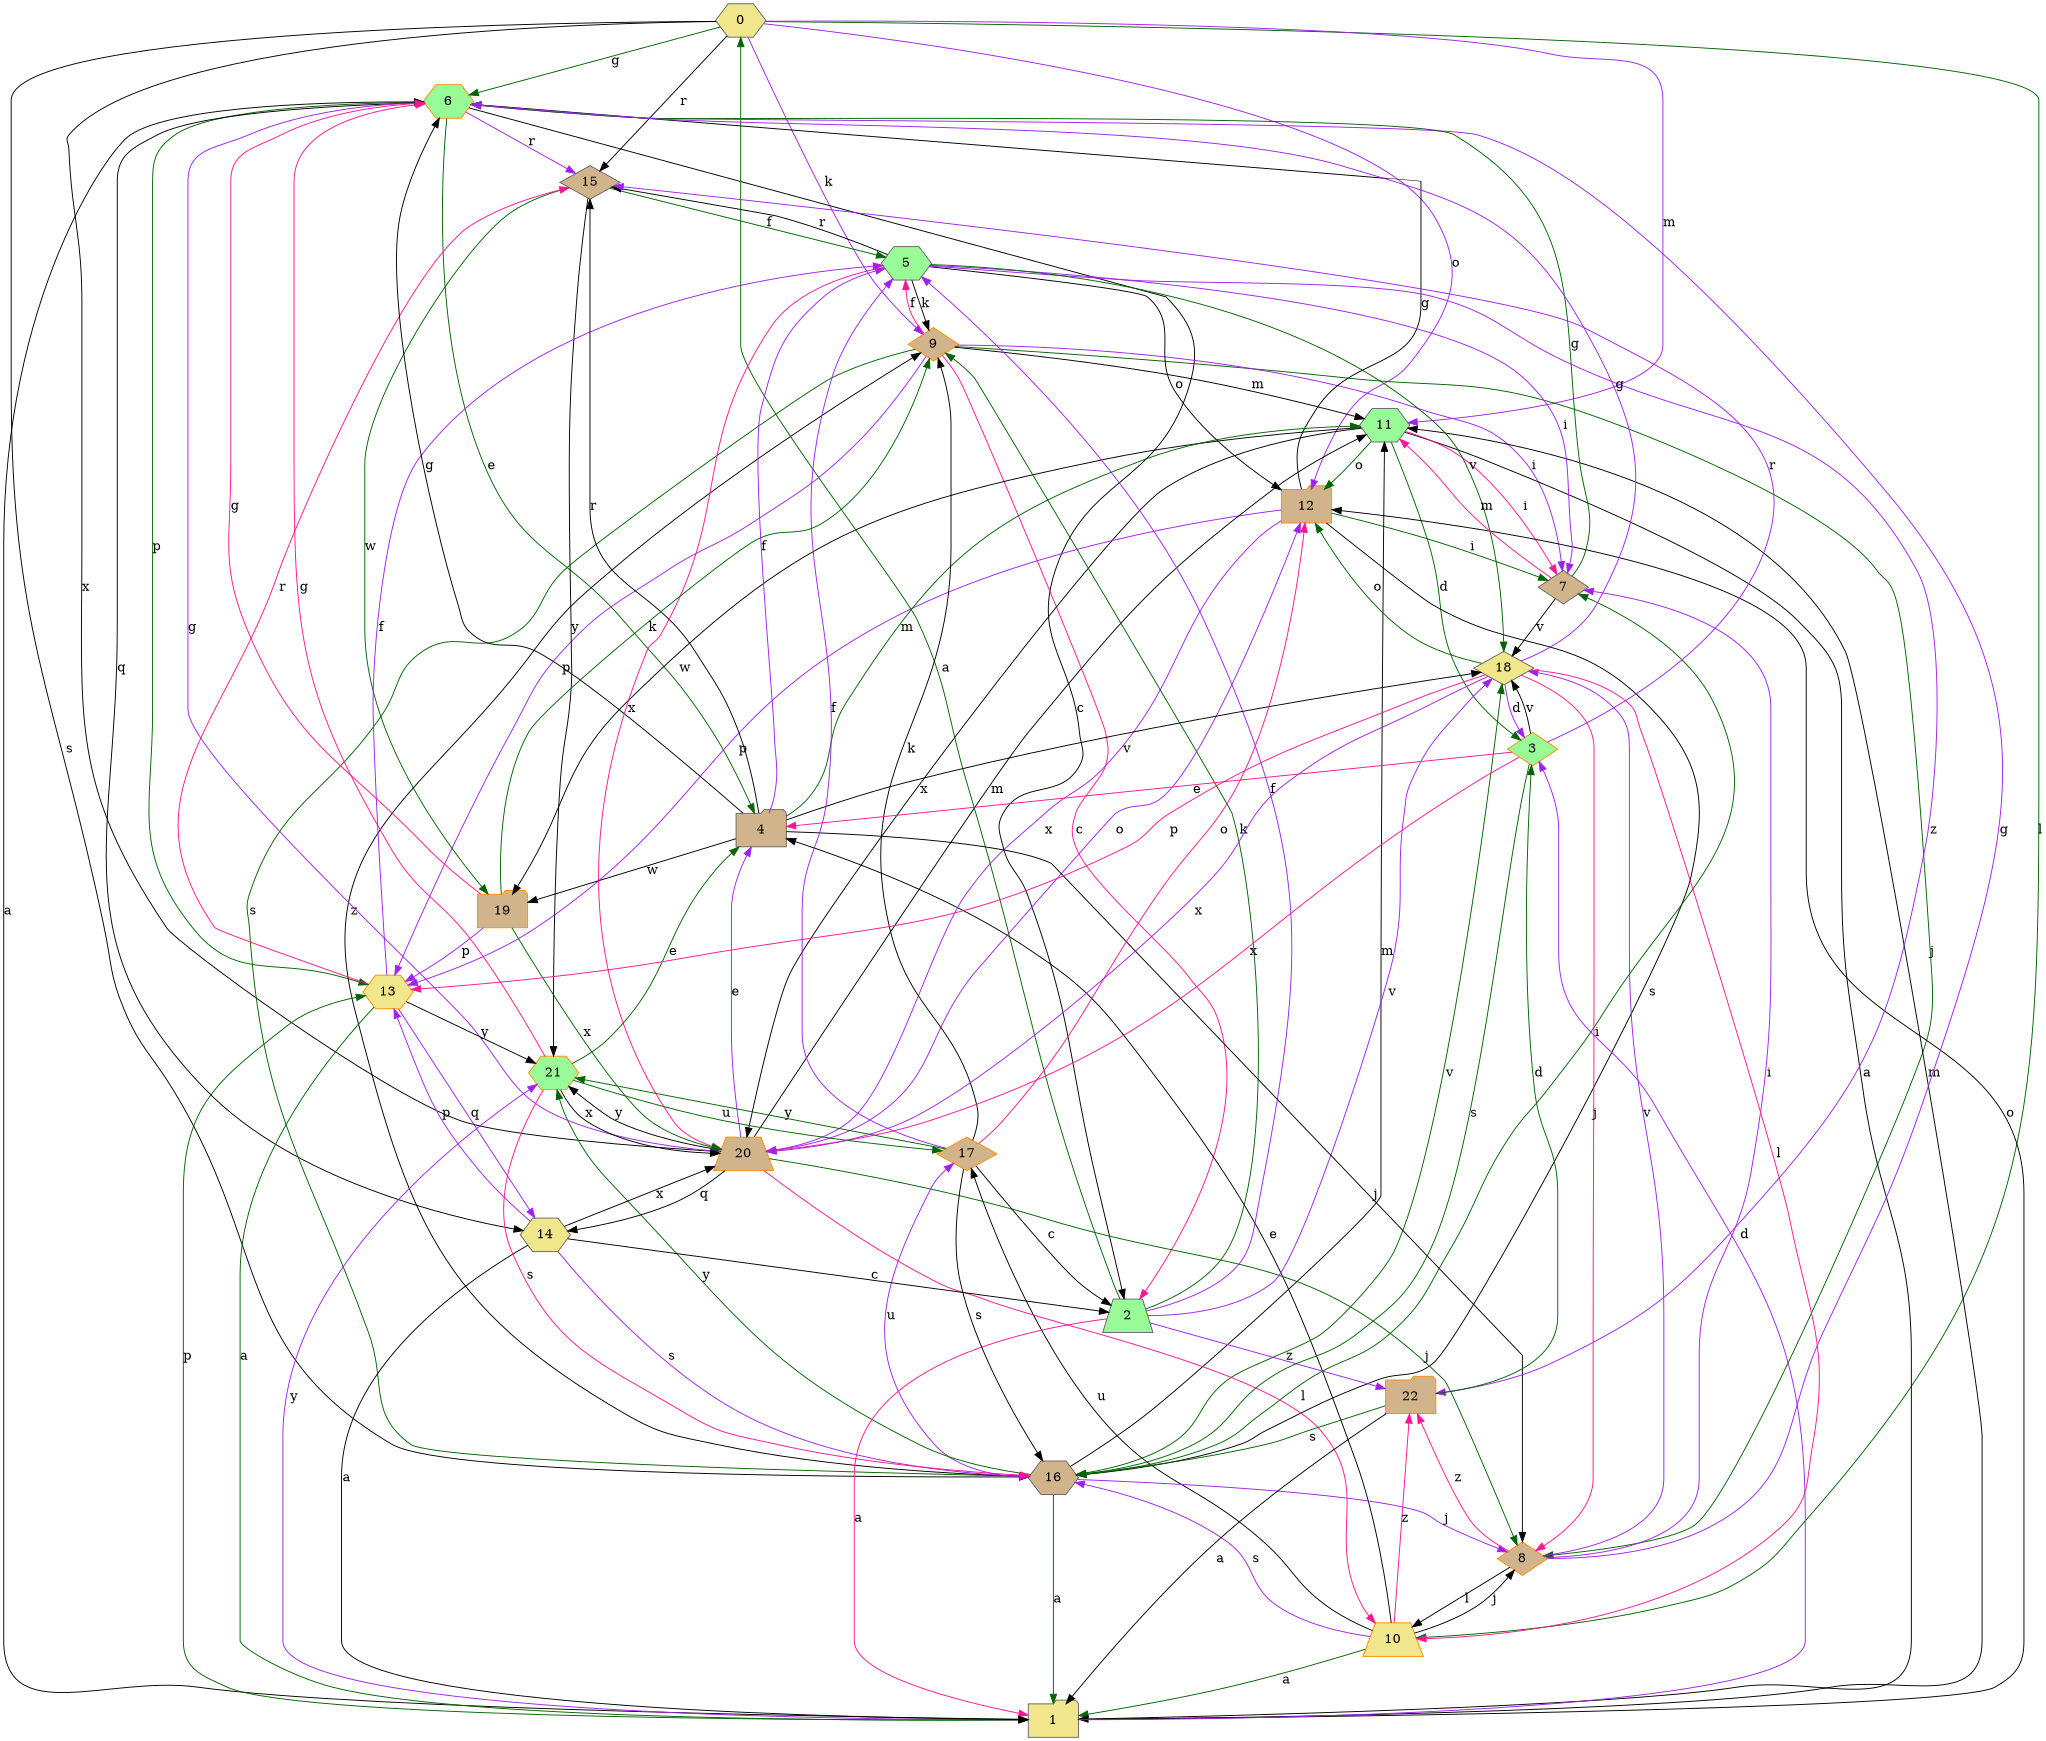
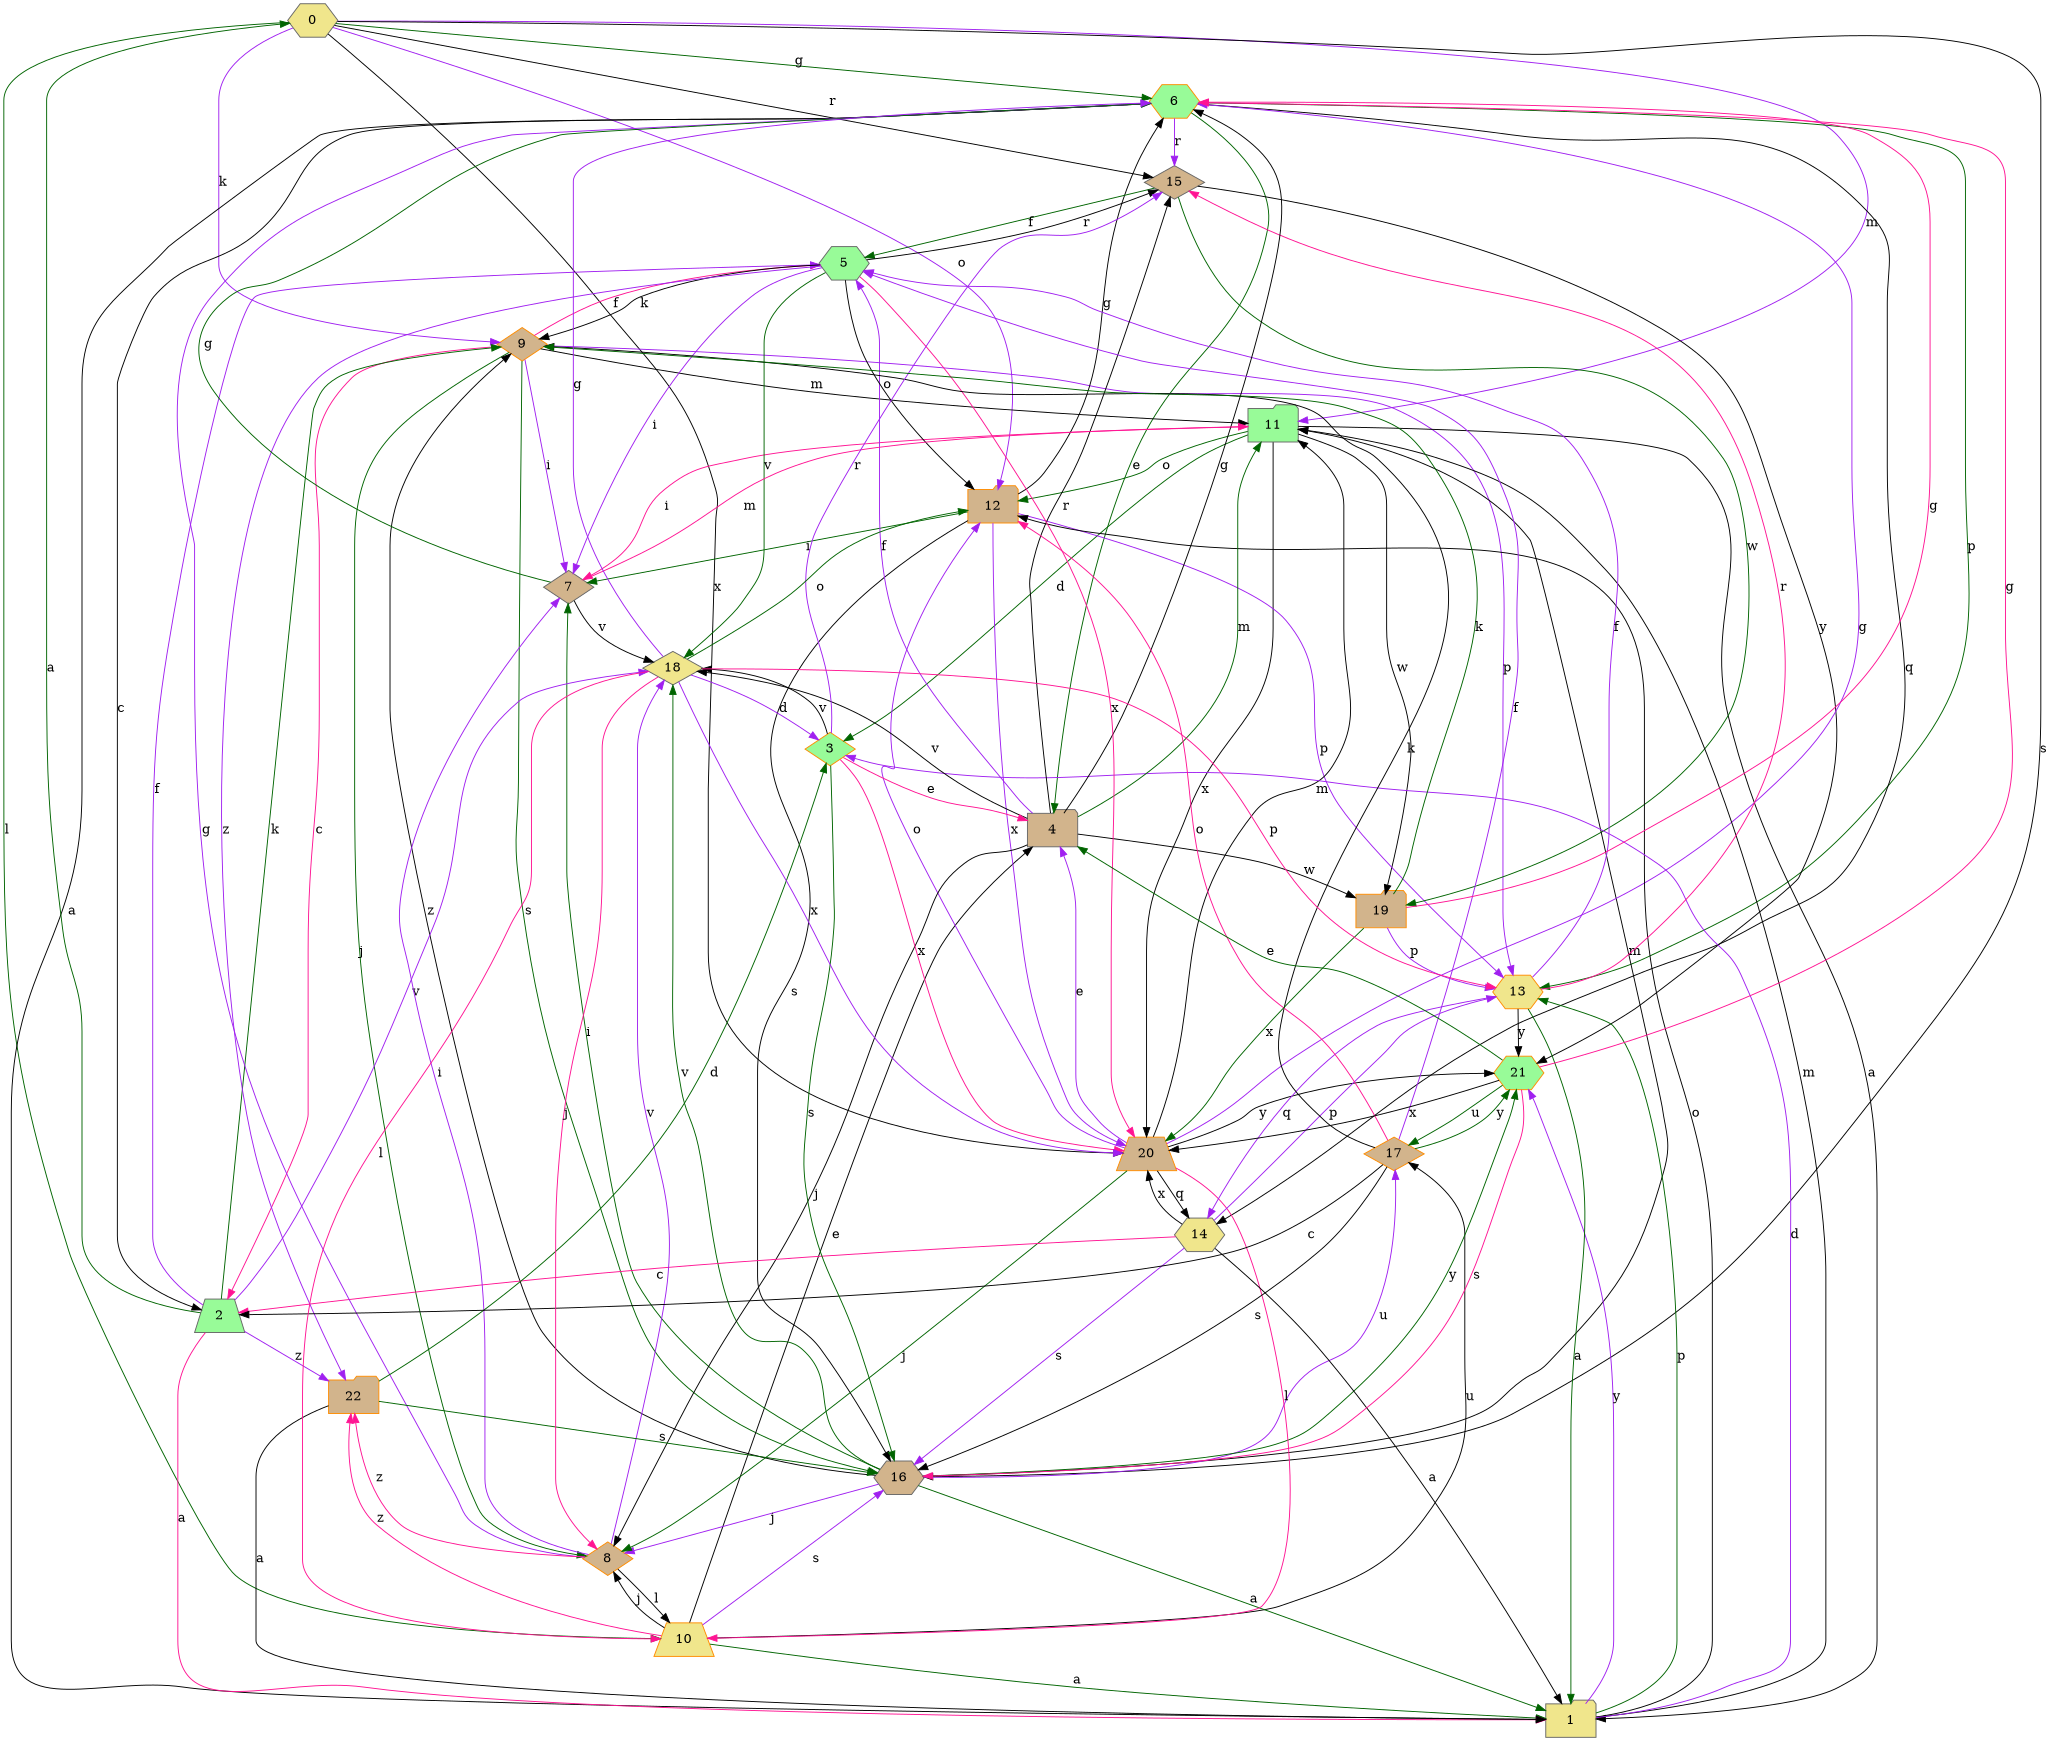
(1385, 425) -> (1273, 425)
(4, 1258) -> (11, 1190)
(834, 1275) -> (711, 1264)
